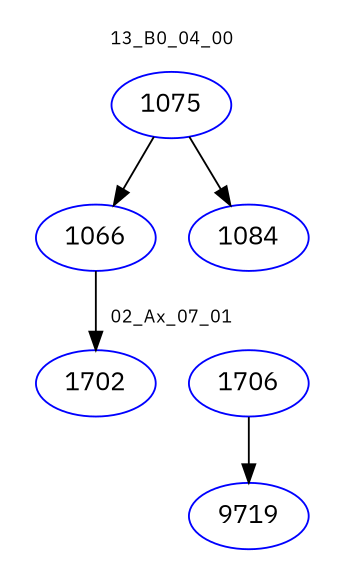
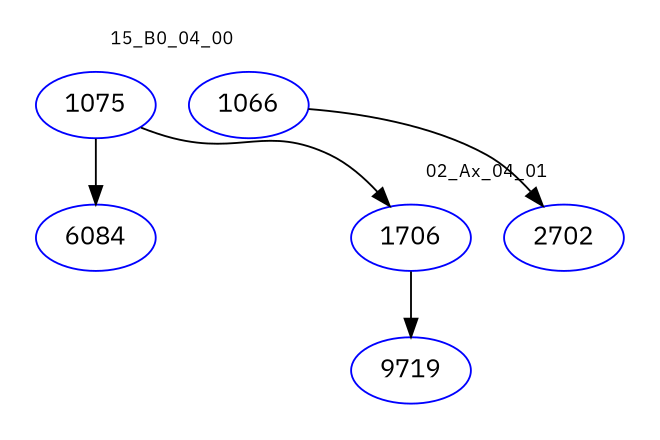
(172, 40) -> (172, 40)
(139, 163) -> (266, 141)
(249, 238) -> (96, 238)
(172, 318) -> (487, 172)
(96, 383) -> (564, 238)
